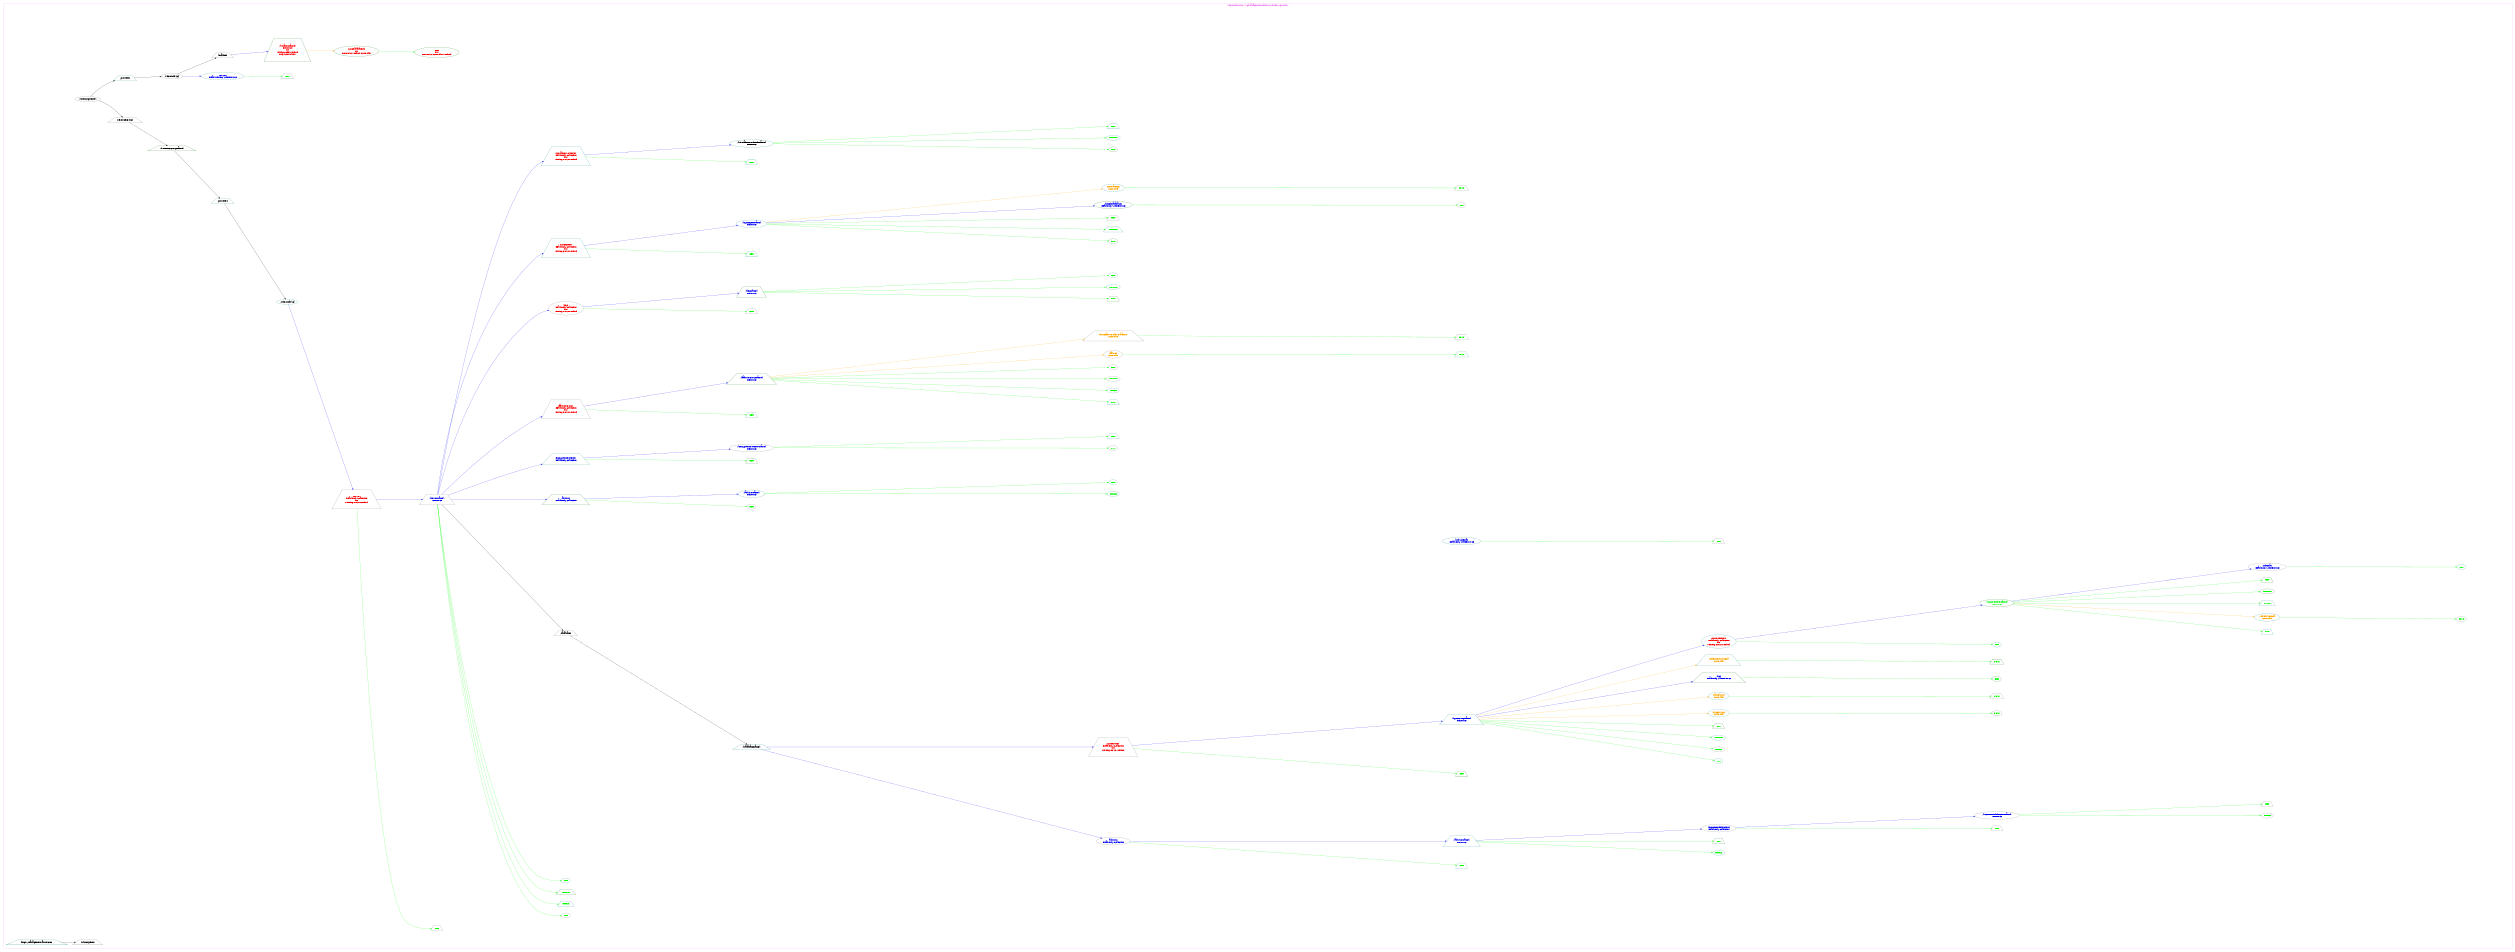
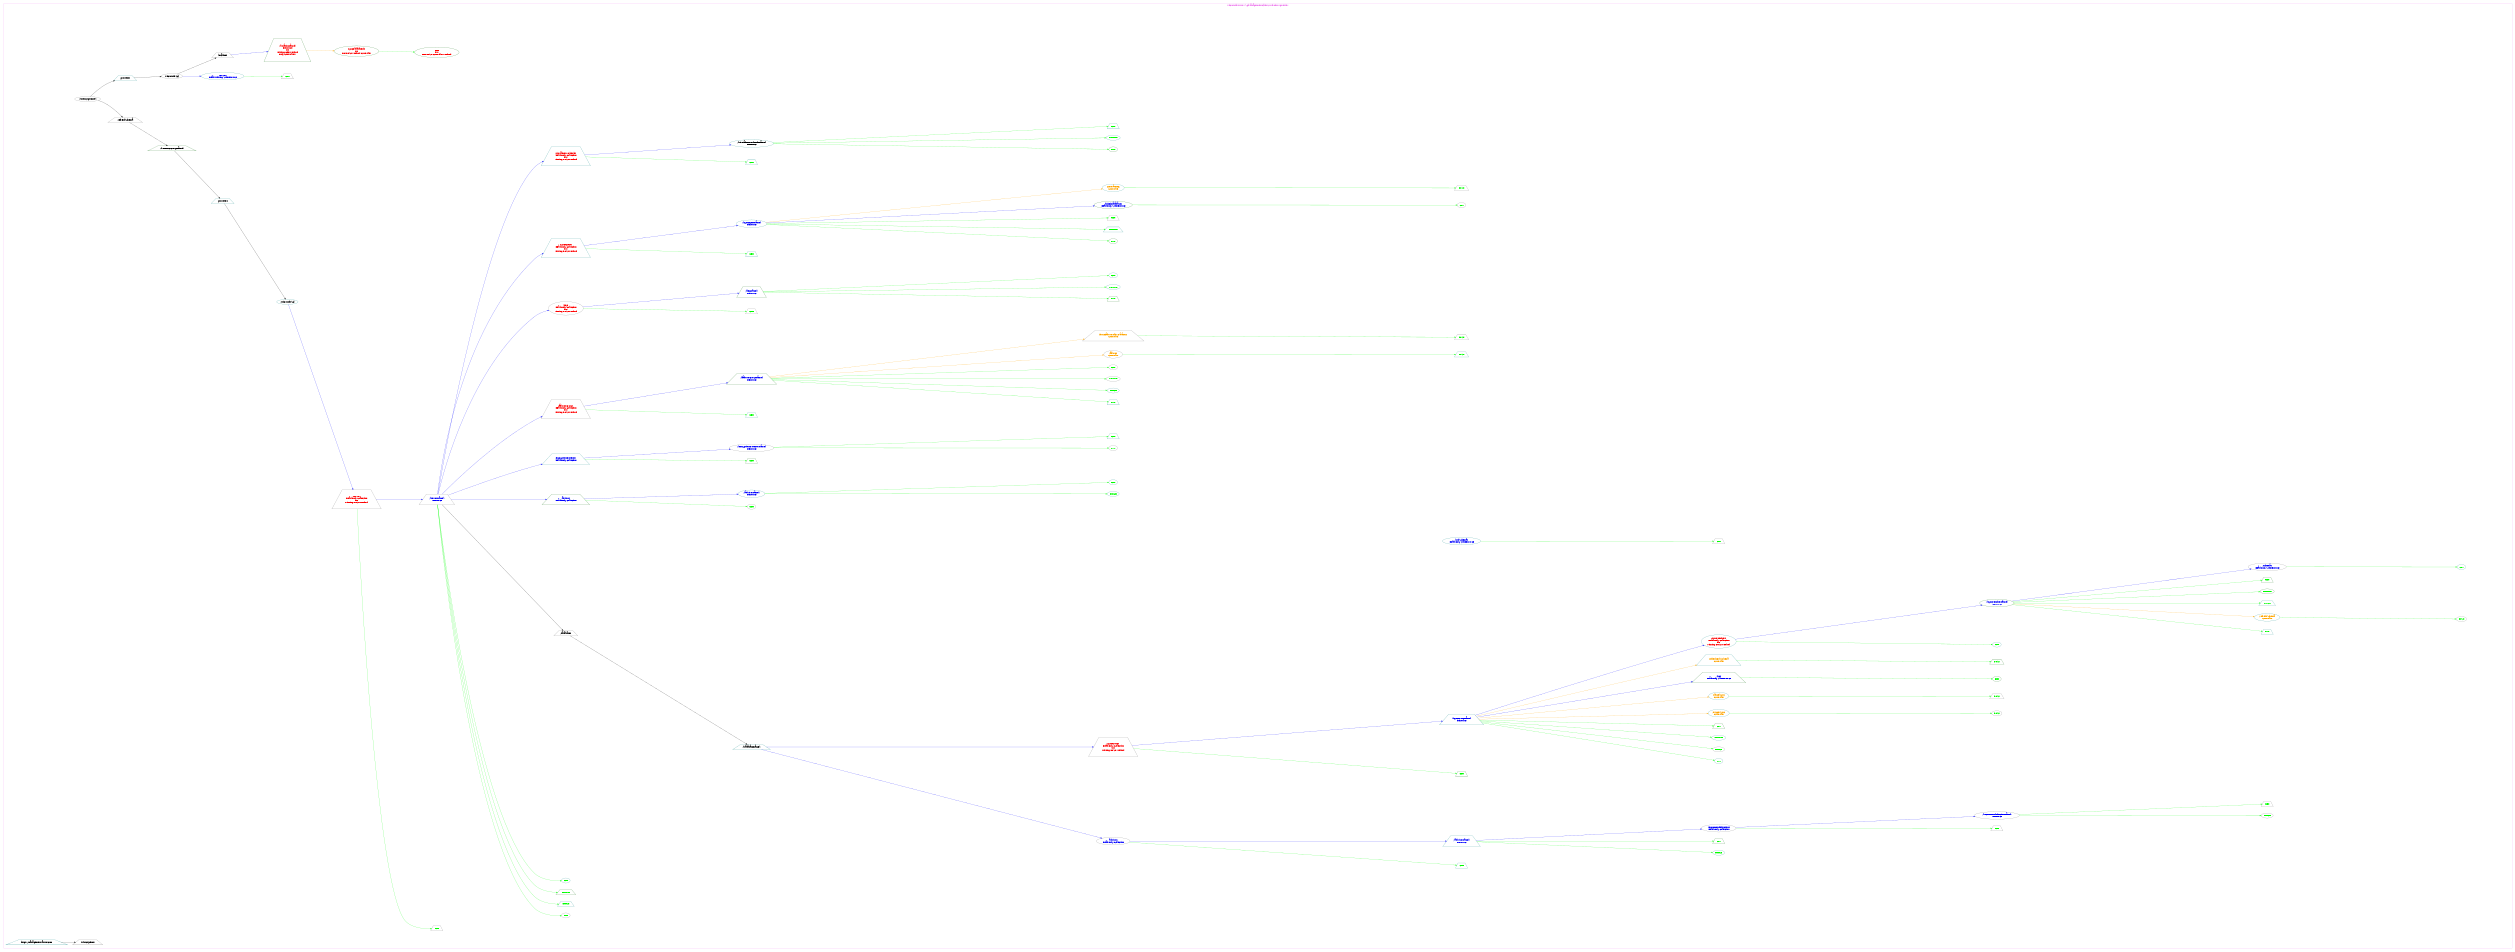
(125, 120) -> (125, 120)
(1997, 603) -> (1997, 603)
